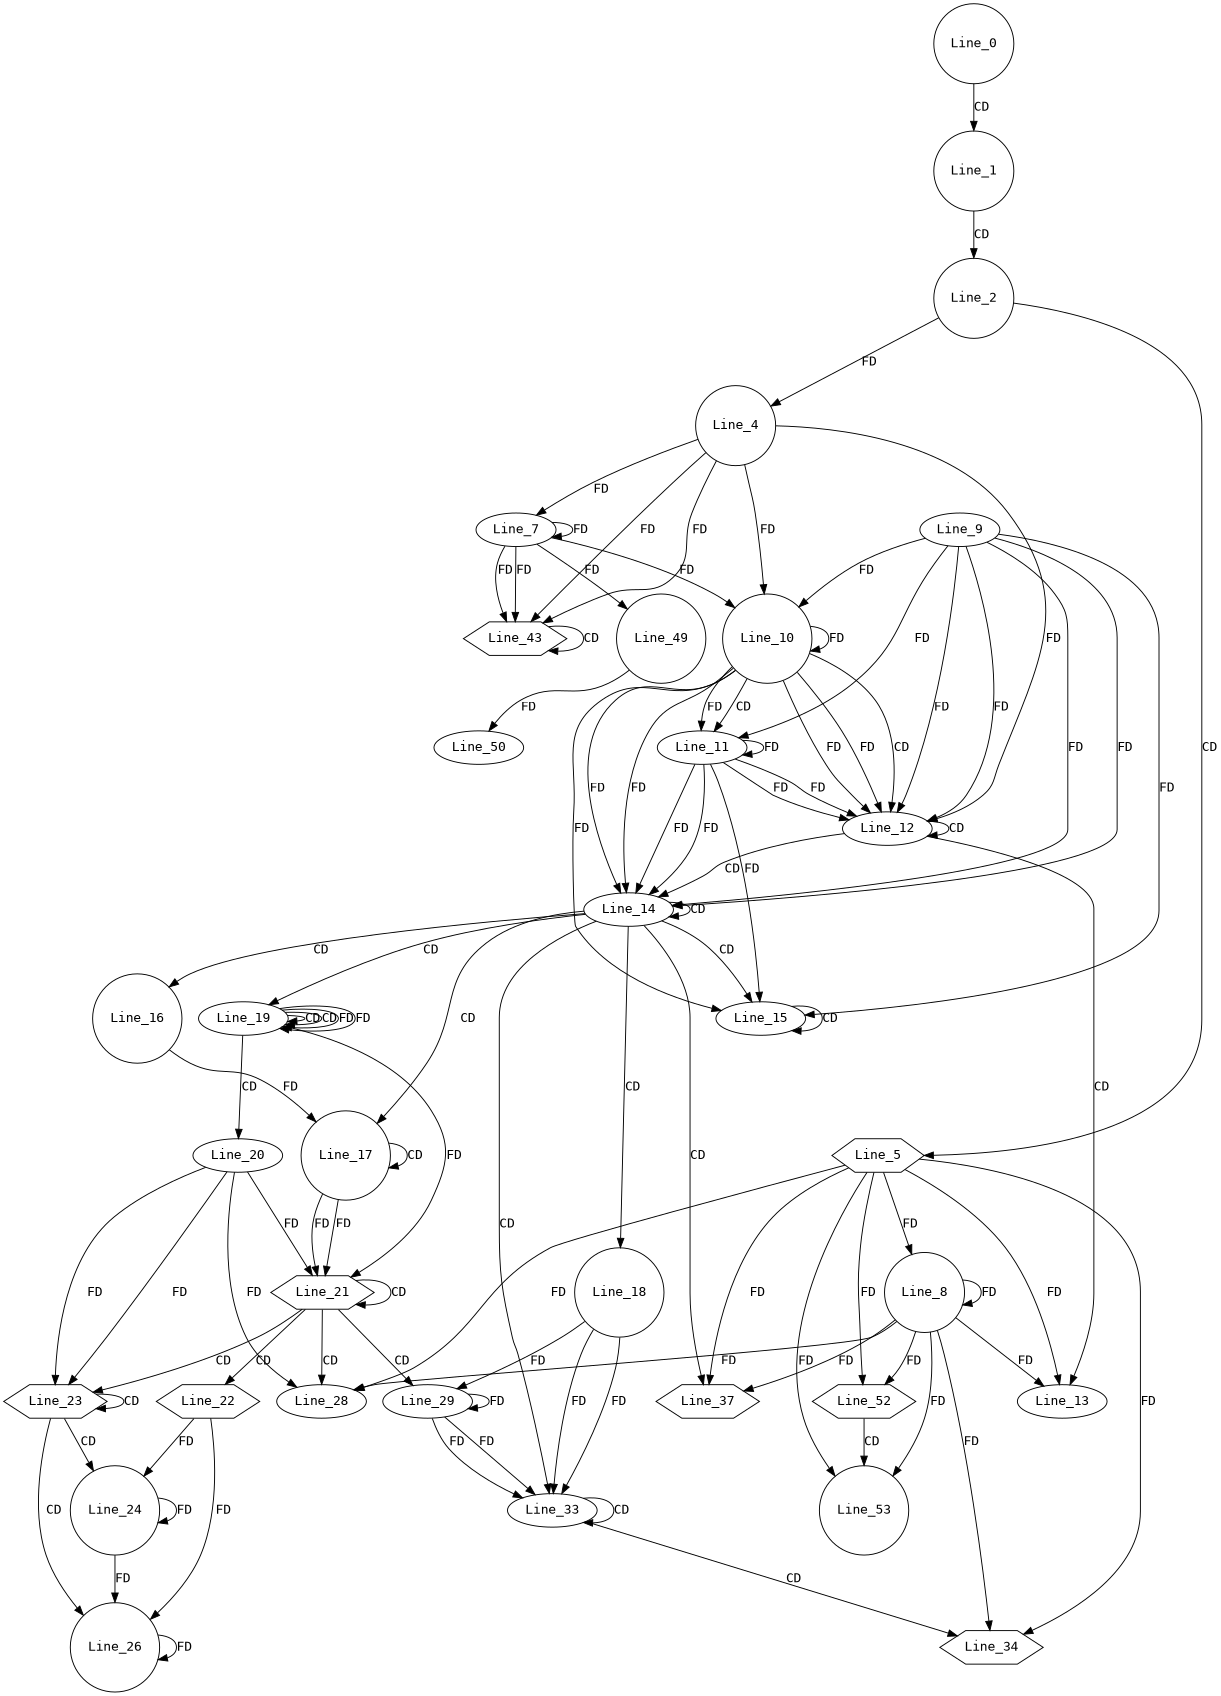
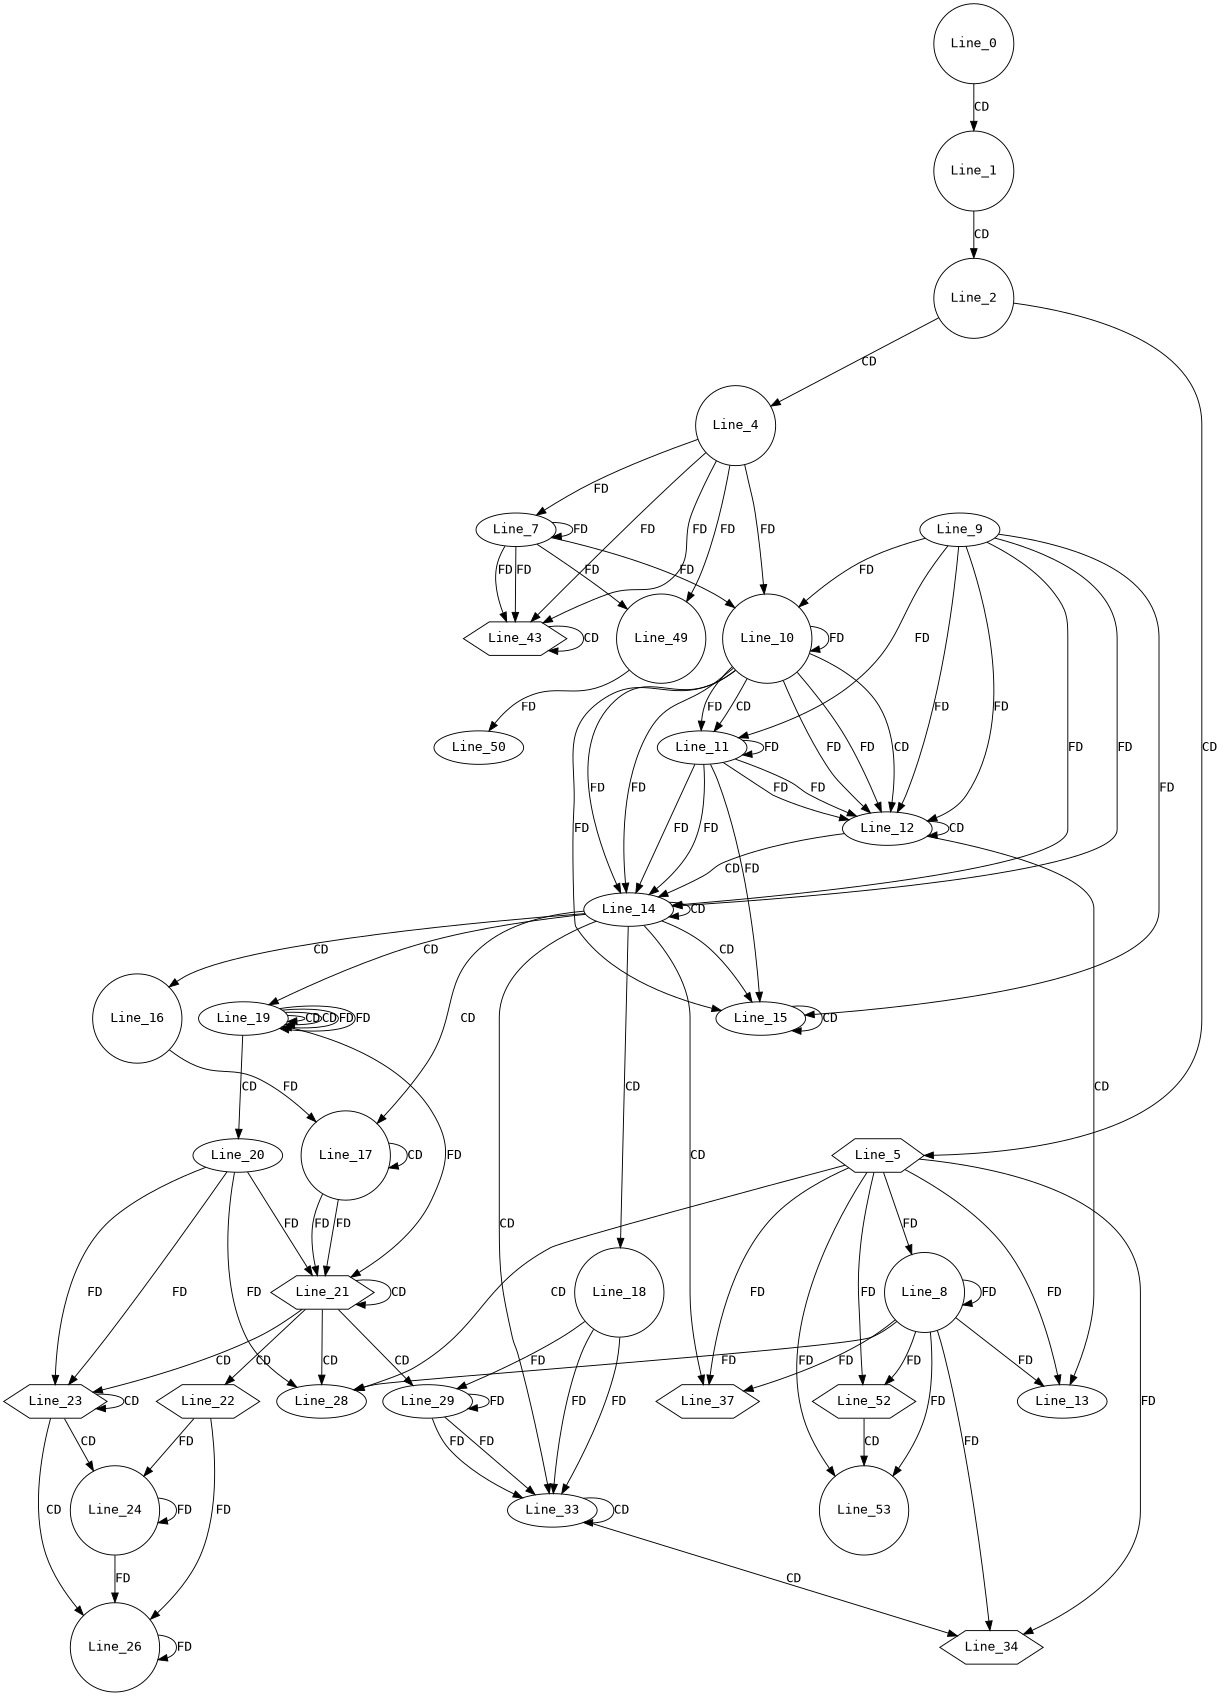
(869, 362) -> (869, 362)
(1018, 529) -> (715, 531)
(558, 1292) -> (558, 1292)
